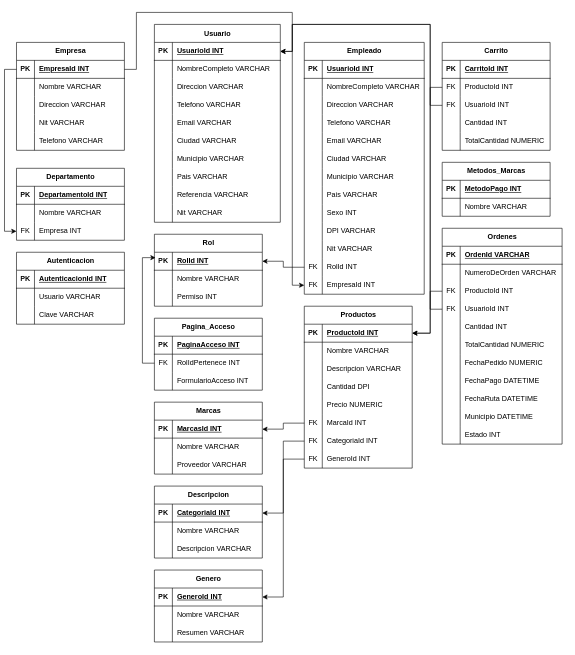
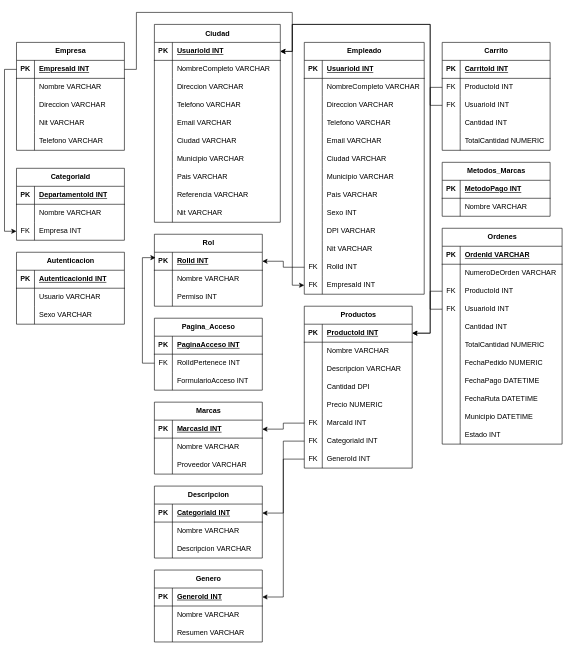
(218, 33) -> (218, 33)
(71, 177) -> (71, 177)
(64, 315) -> (63, 315)
